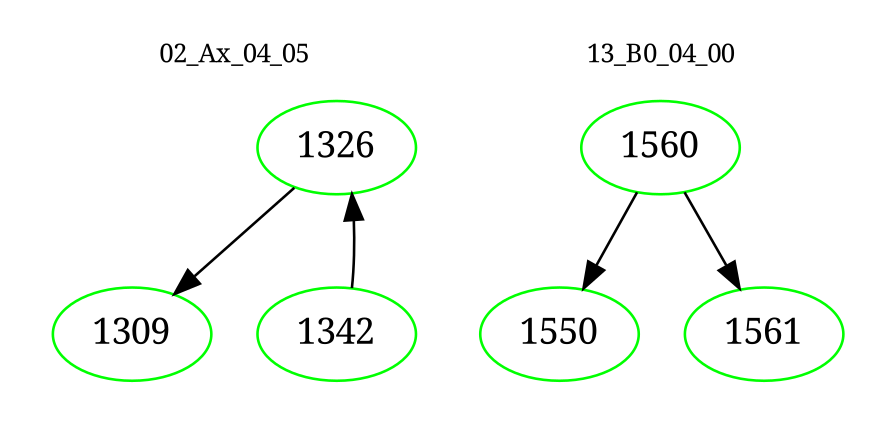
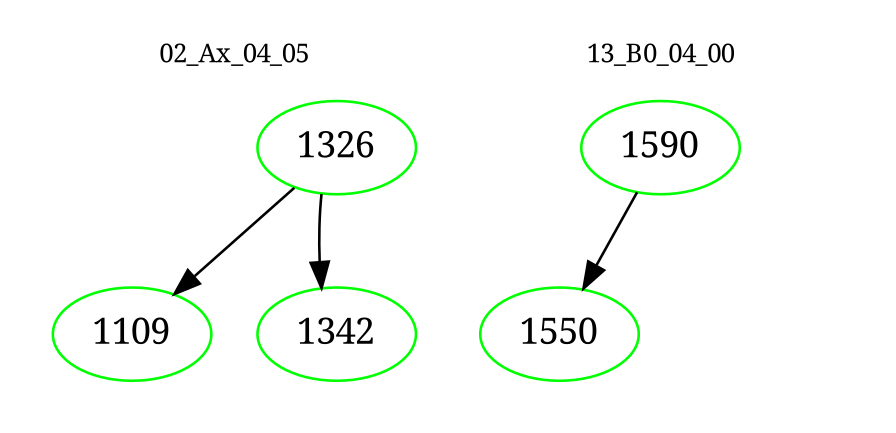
(661, 148) -> (661, 148)
(354, 254) -> (319, 228)
(132, 334) -> (132, 334)
(764, 334) -> none
